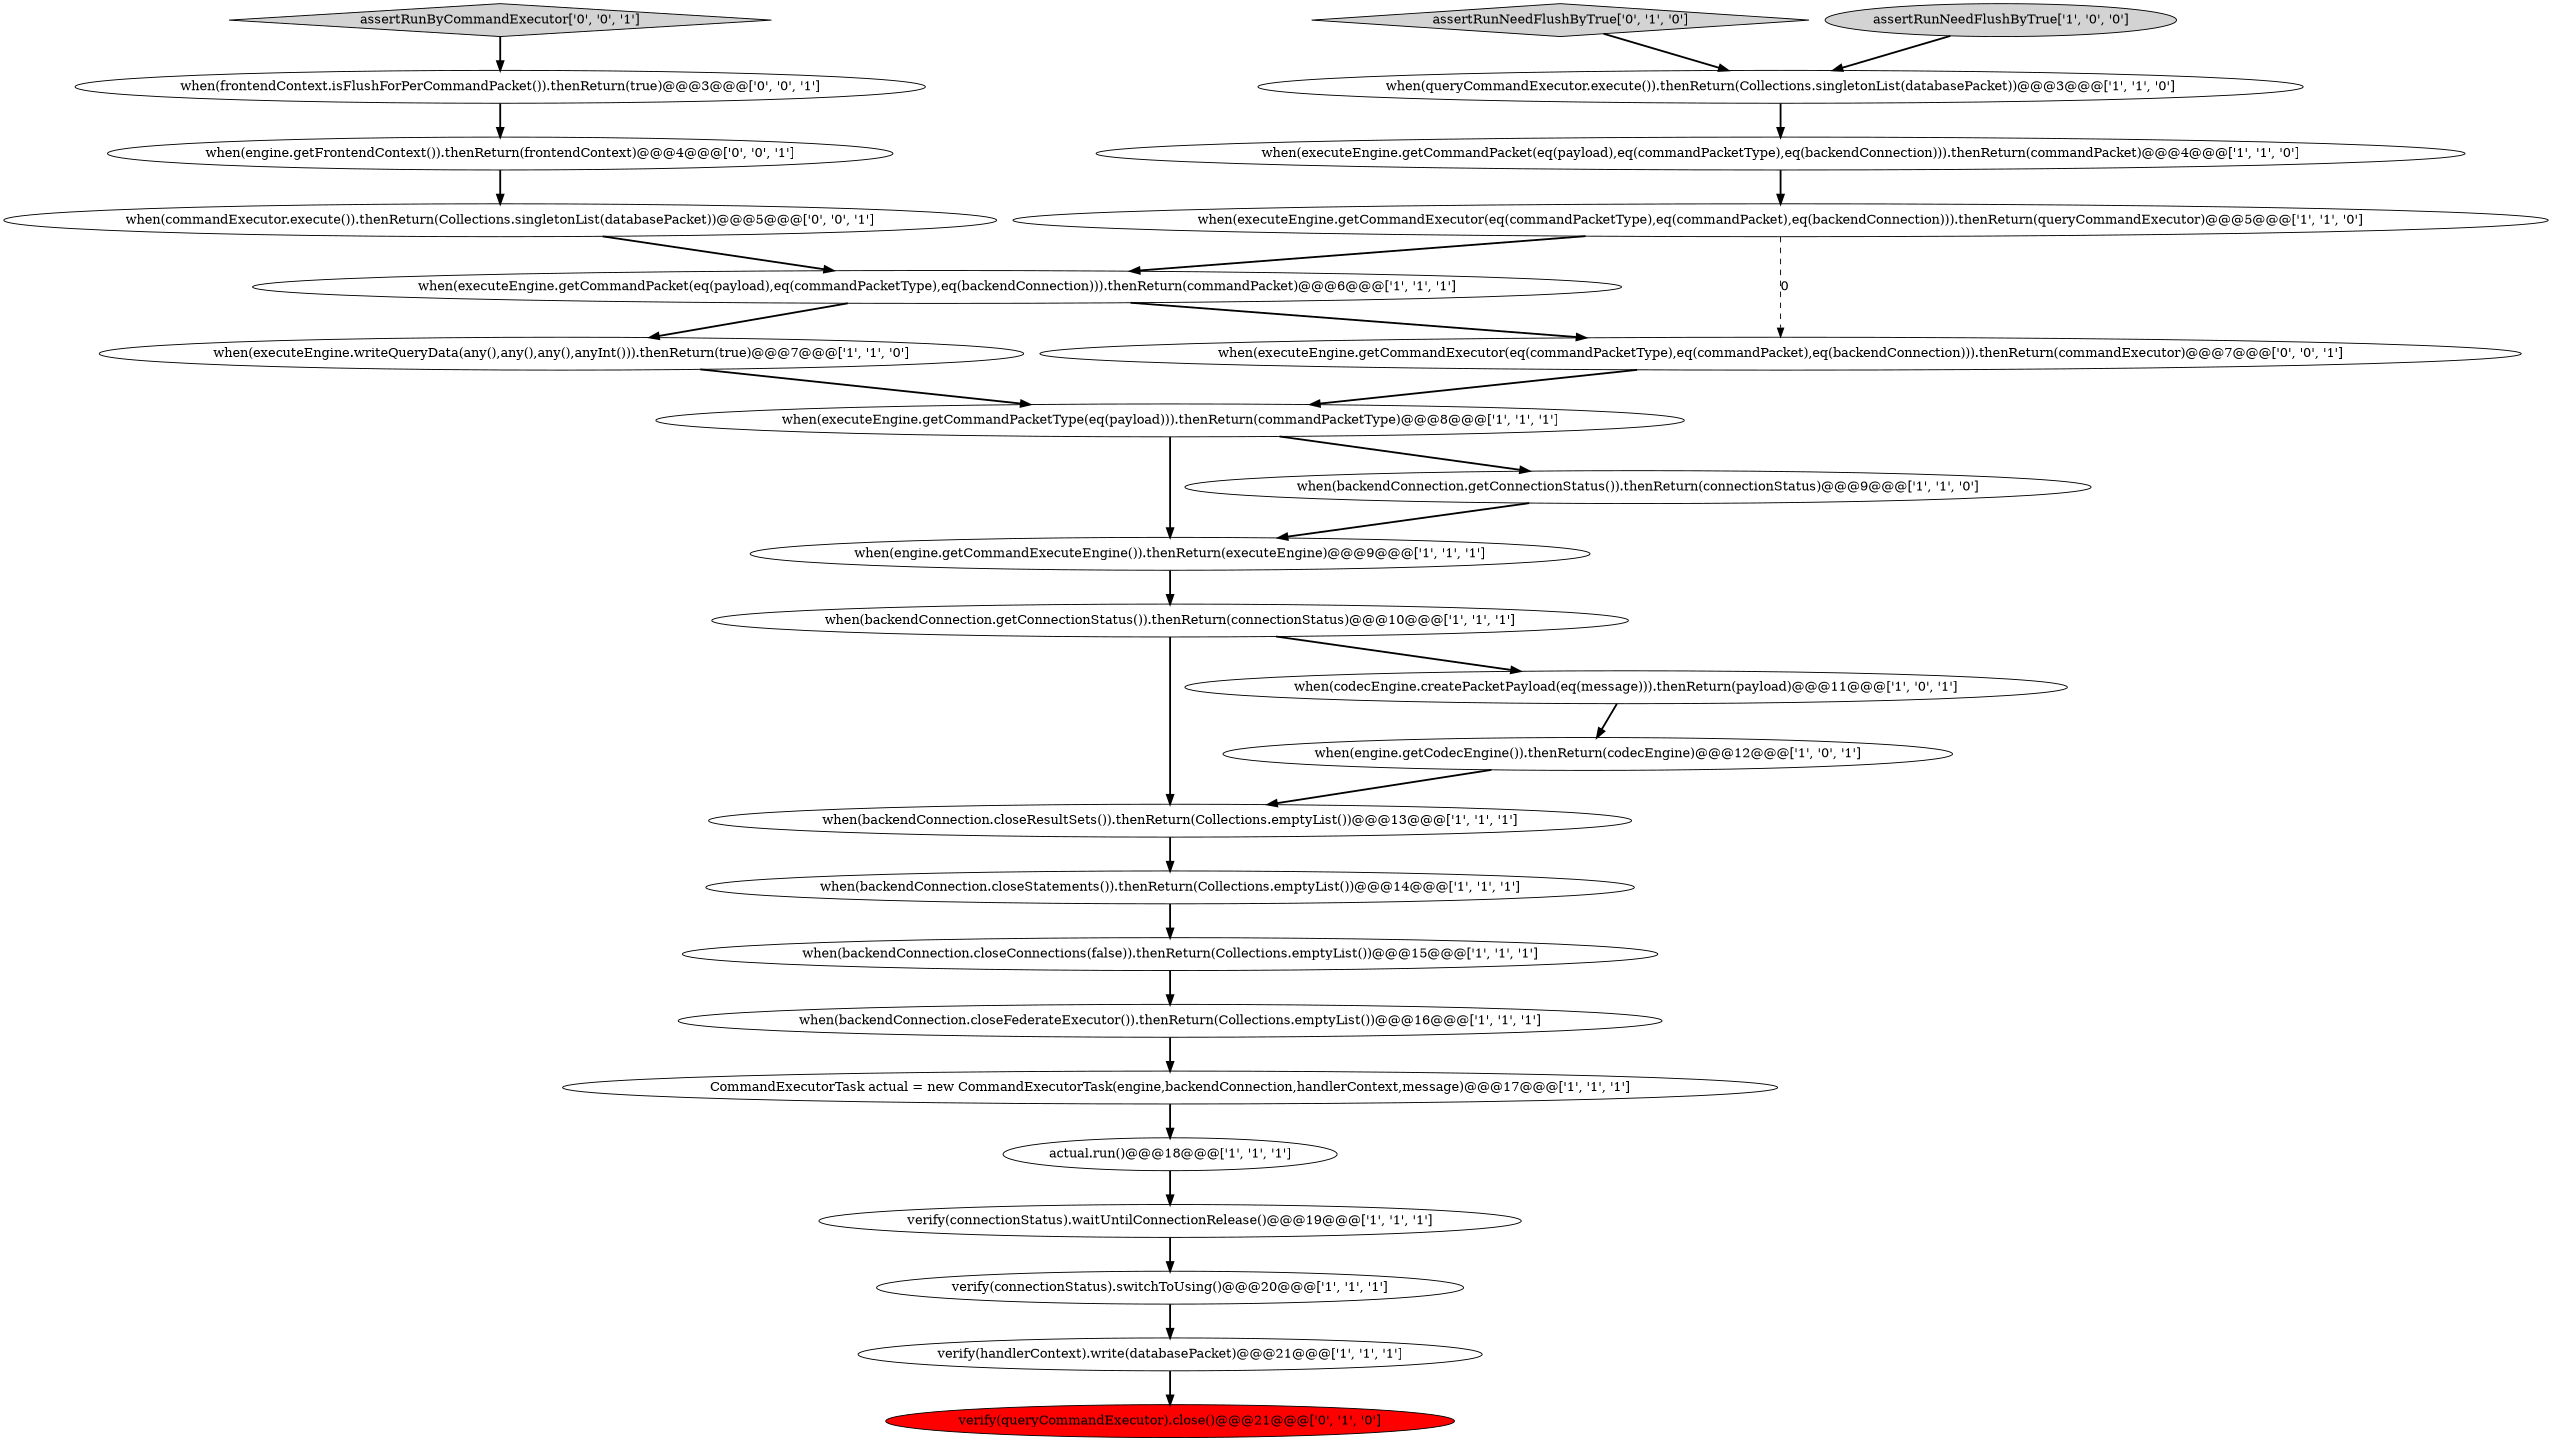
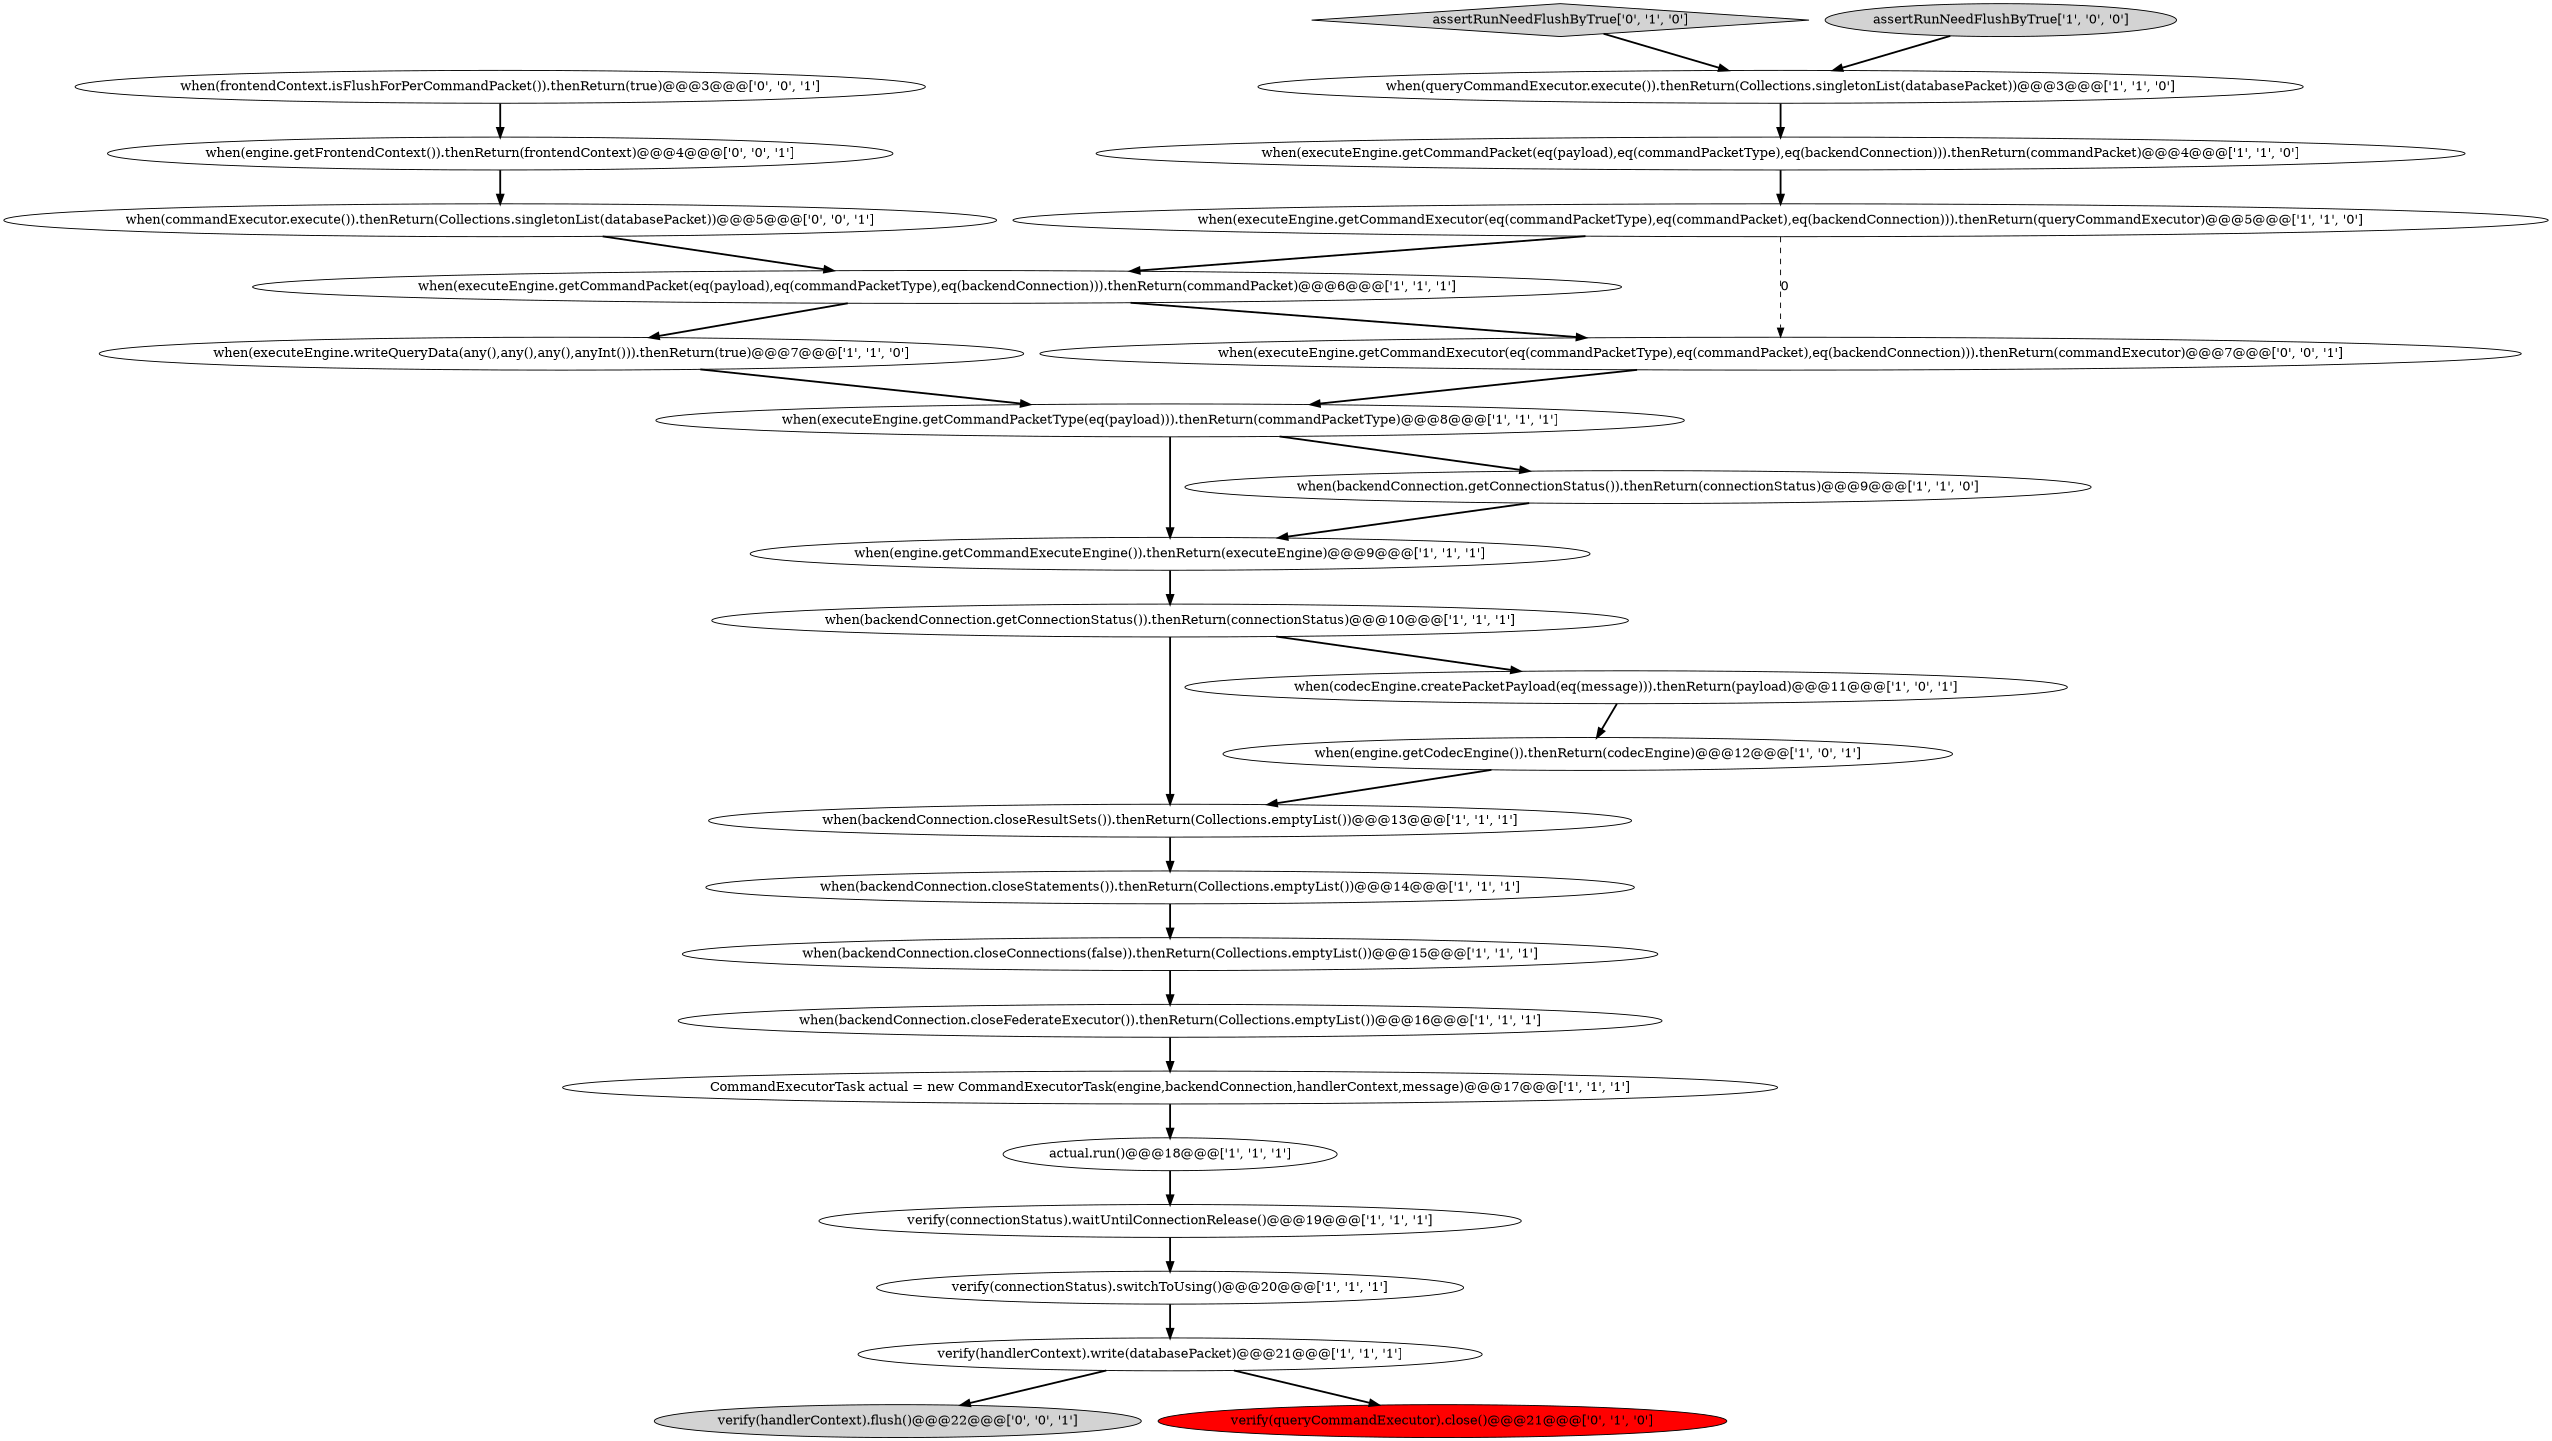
(500, 20) -> none
none -> (898, 1421)
